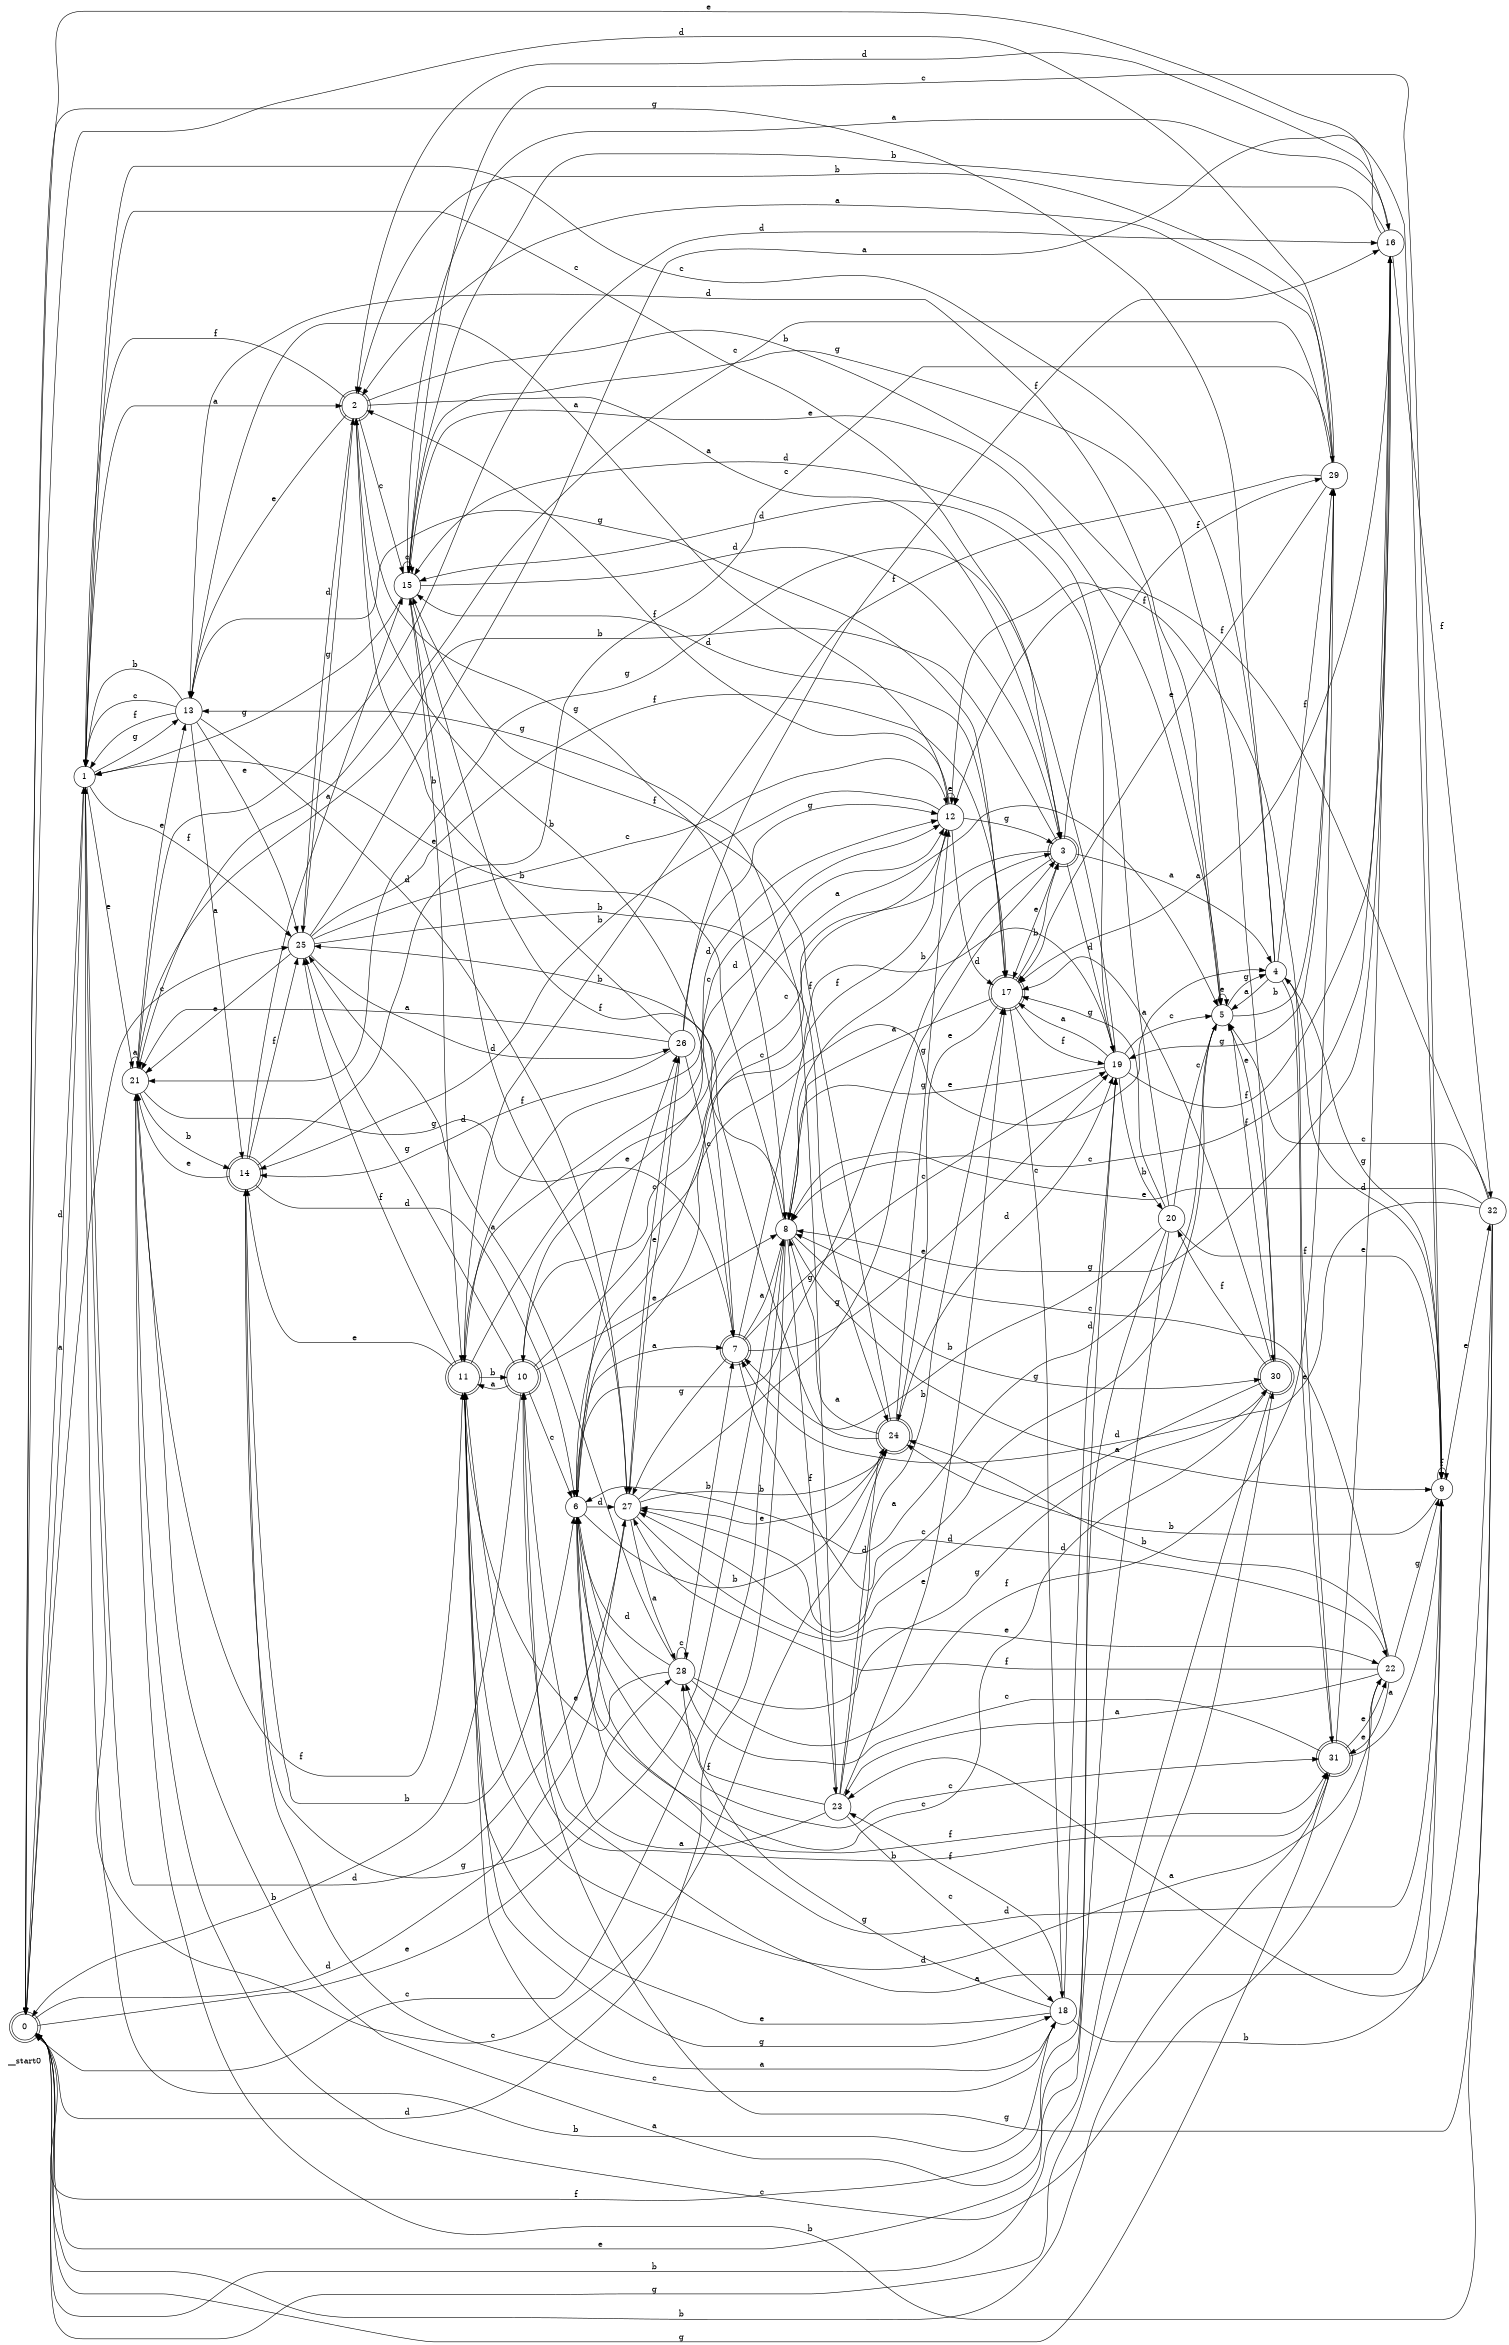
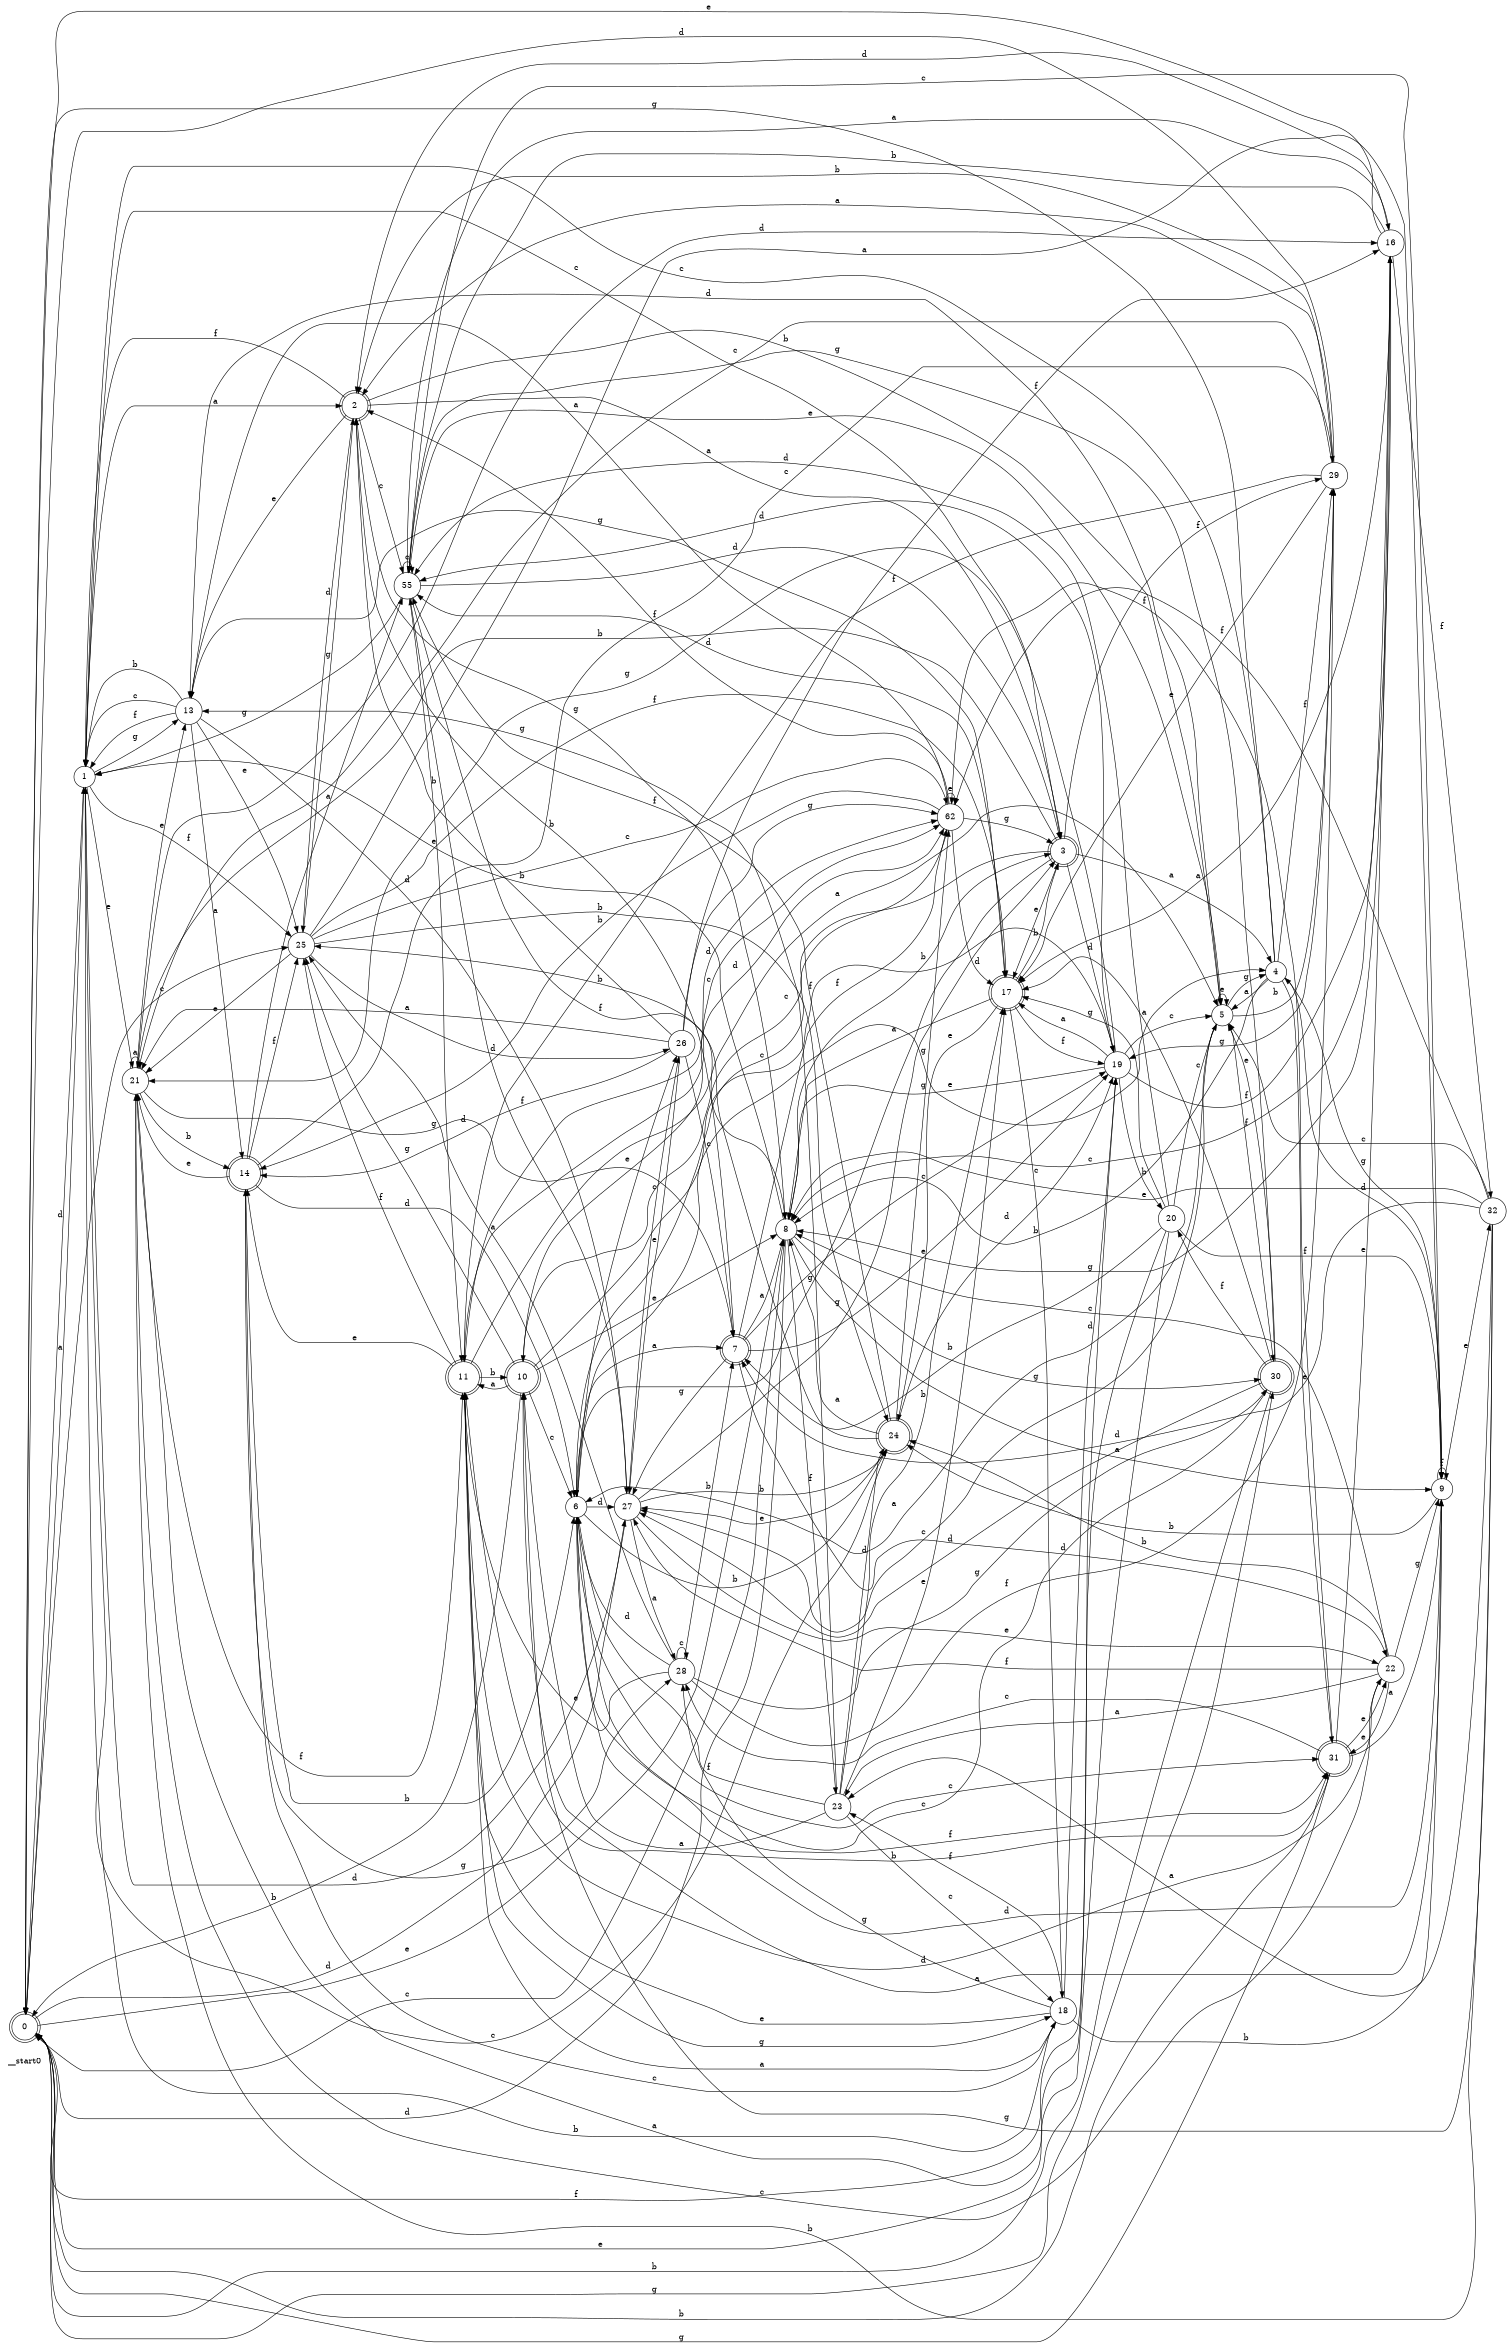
(407, 586) -> (407, 586)
(951, 817) -> (951, 817)
none -> (1076, 1220)
